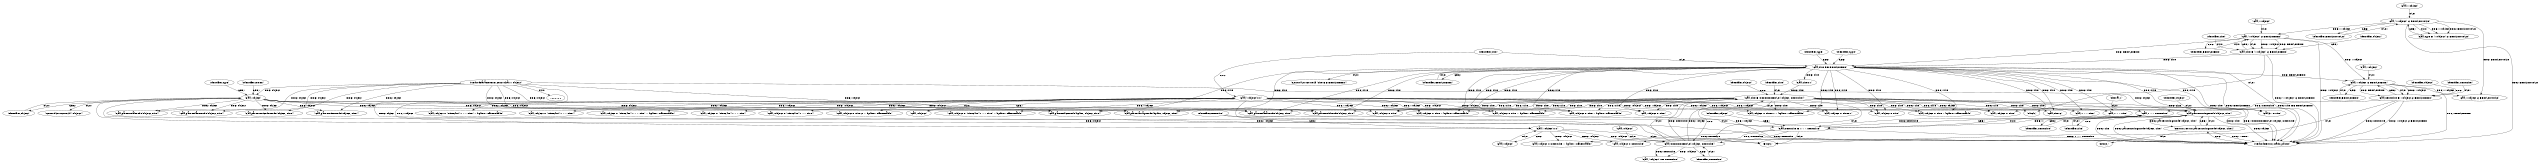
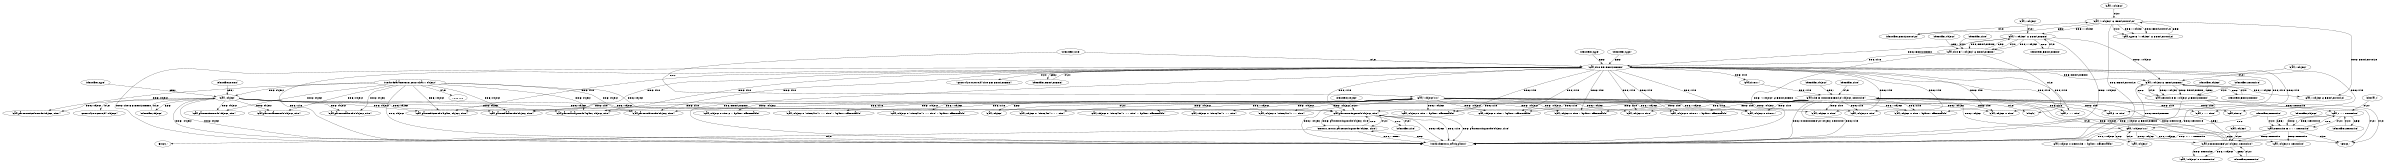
(1684, 136) -> none
